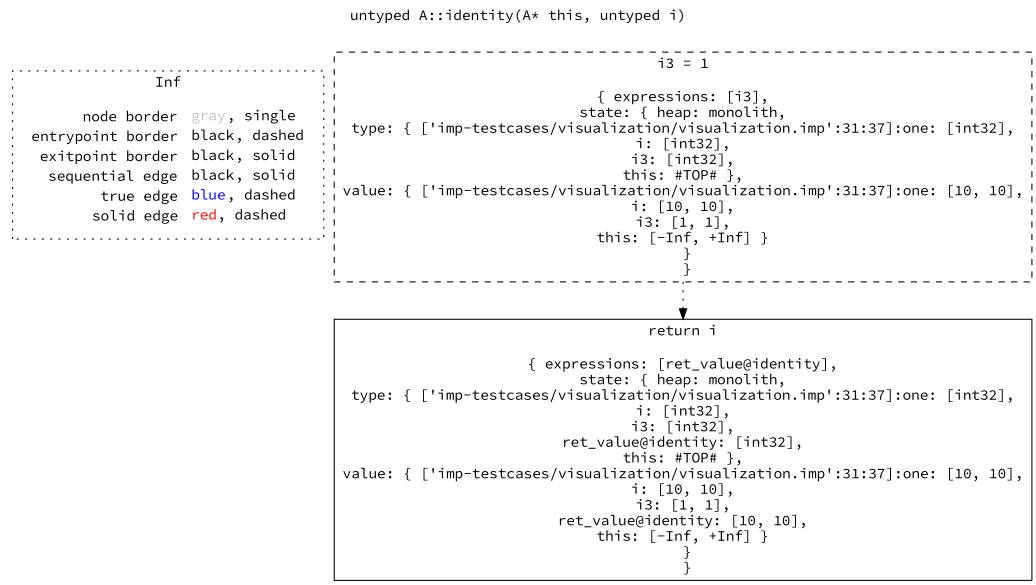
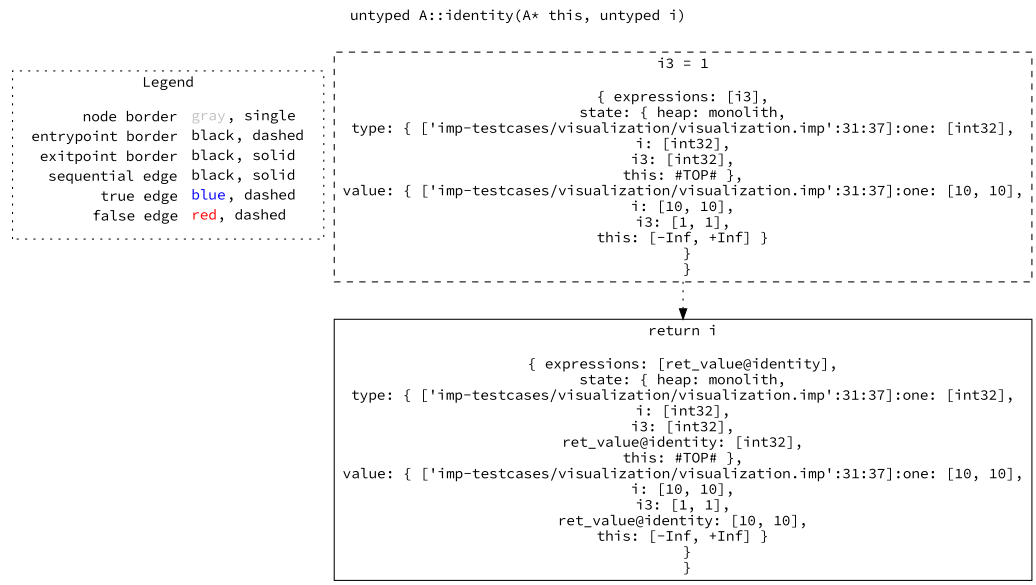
(168, 83) -> (168, 83)
(139, 216) -> (139, 216)
